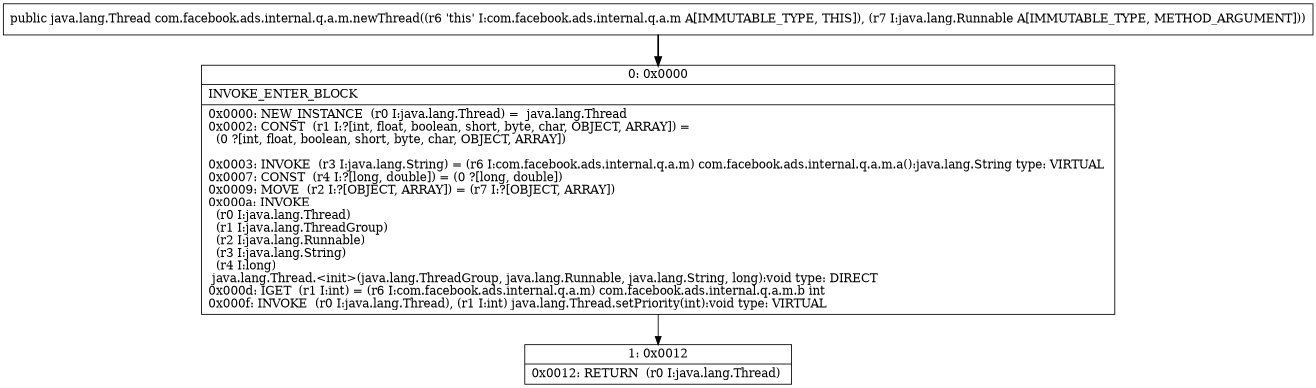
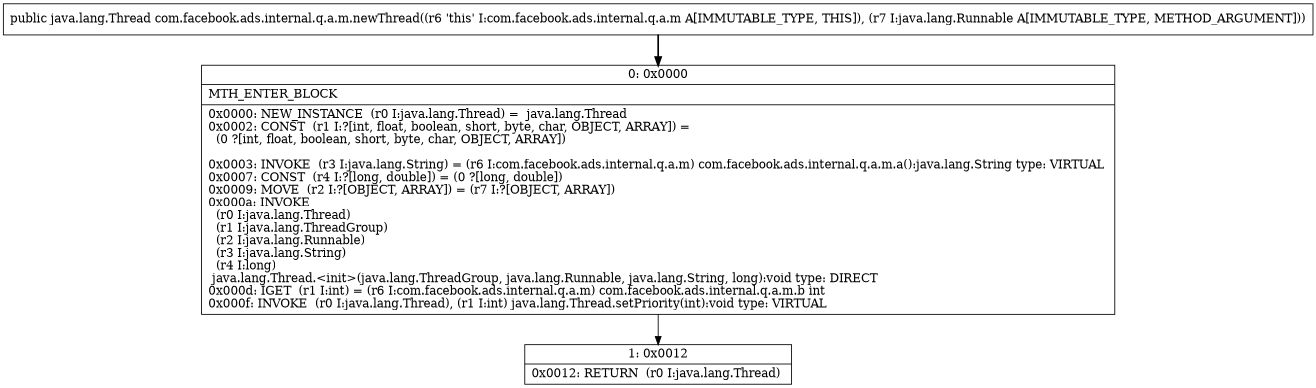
(283, 94) -> (273, 94)
